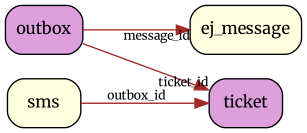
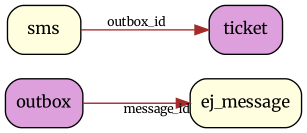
(139, 64) -> none
